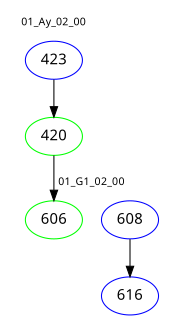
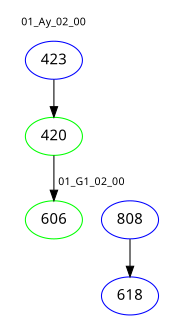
(130, 220) -> (130, 220)
(130, 296) -> (130, 296)
